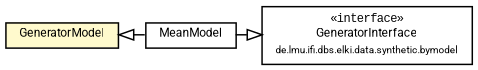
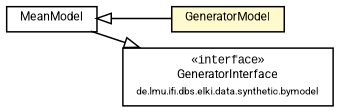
(139, 35) -> (141, 19)
